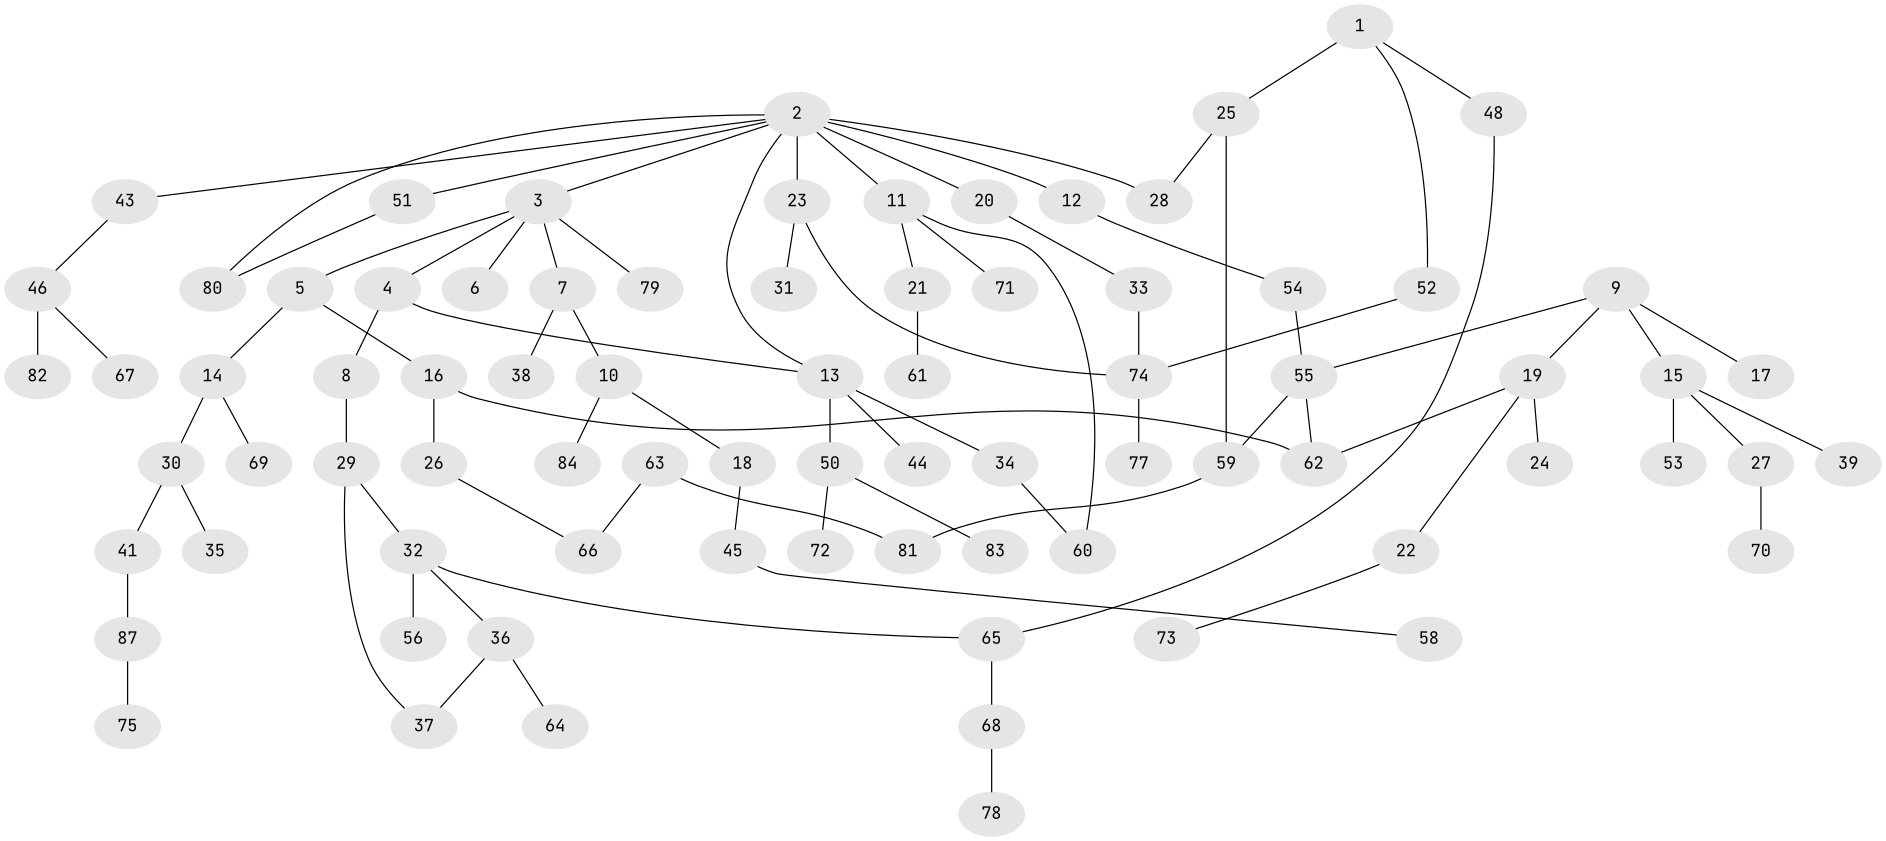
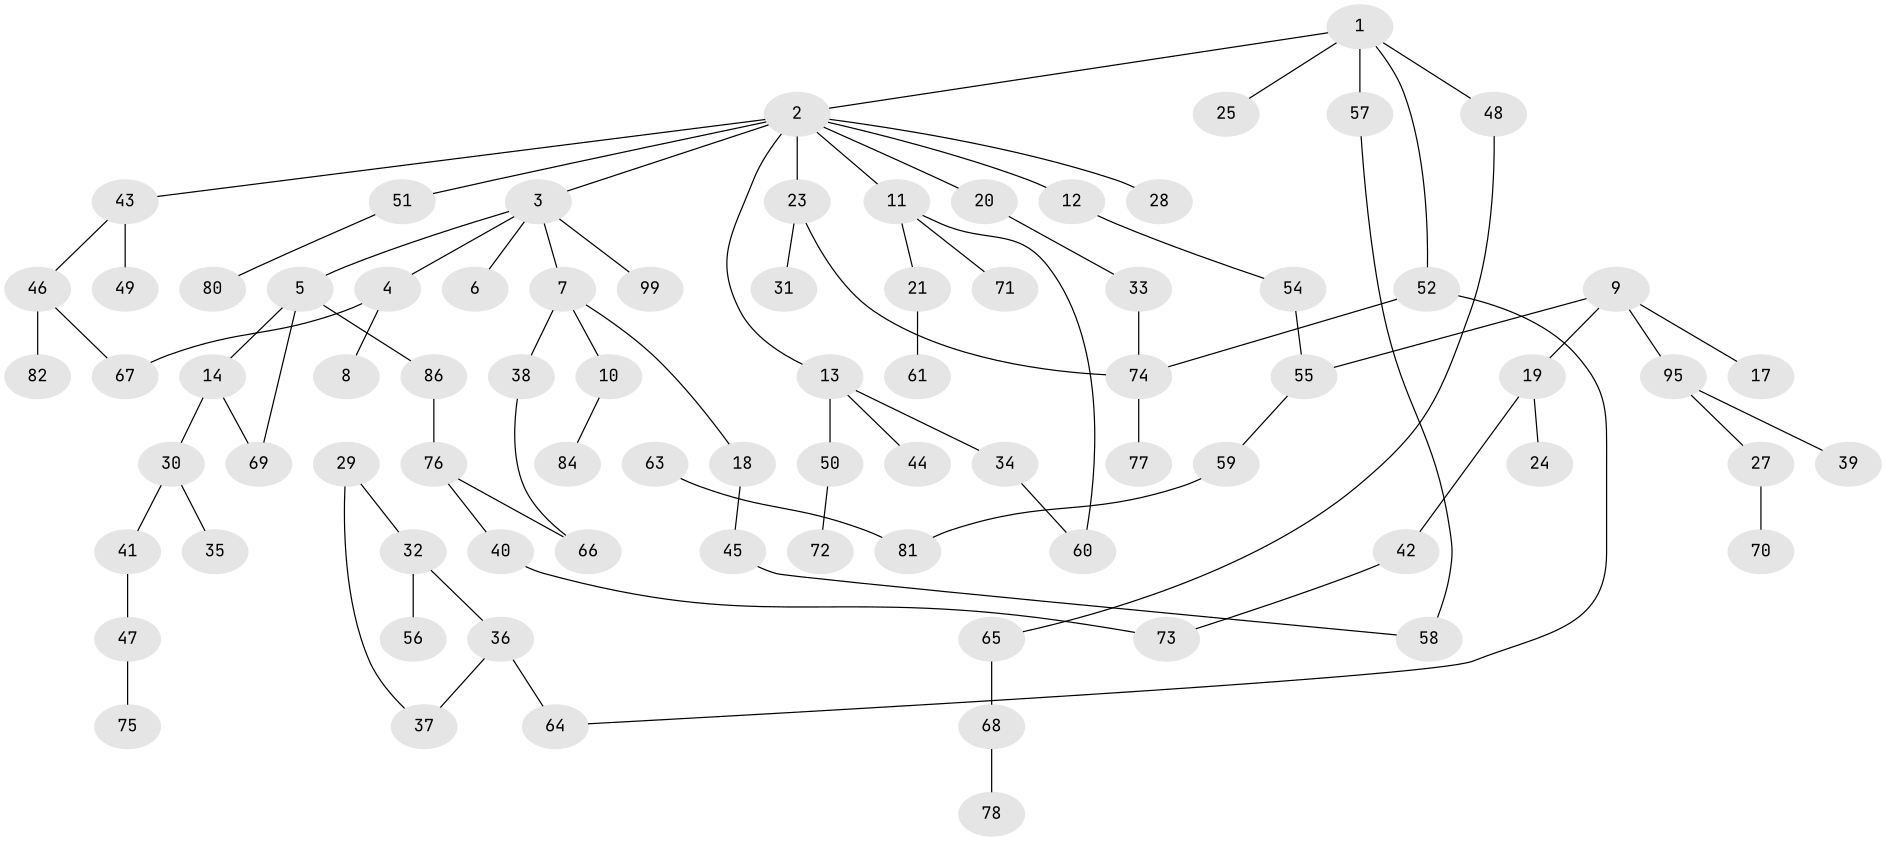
none -> (1360, 114)
(481, 143) -> (1079, 70)
(1193, 158) -> none
none -> (125, 289)
(650, 289) -> (650, 289)
(1226, 289) -> none
(604, 344) -> (273, 330)
none -> (280, 377)
(434, 377) -> (434, 377)
(1673, 377) -> (1673, 377)
(346, 421) -> none
(676, 421) -> (665, 367)
(434, 464) -> (434, 464)
(1314, 464) -> none
(1673, 464) -> none
(622, 508) -> (520, 475)
none -> (501, 552)
(995, 552) -> none
(1406, 552) -> (1406, 552)
(696, 619) -> none
(128, 639) -> (128, 639)
none -> (1294, 680)
